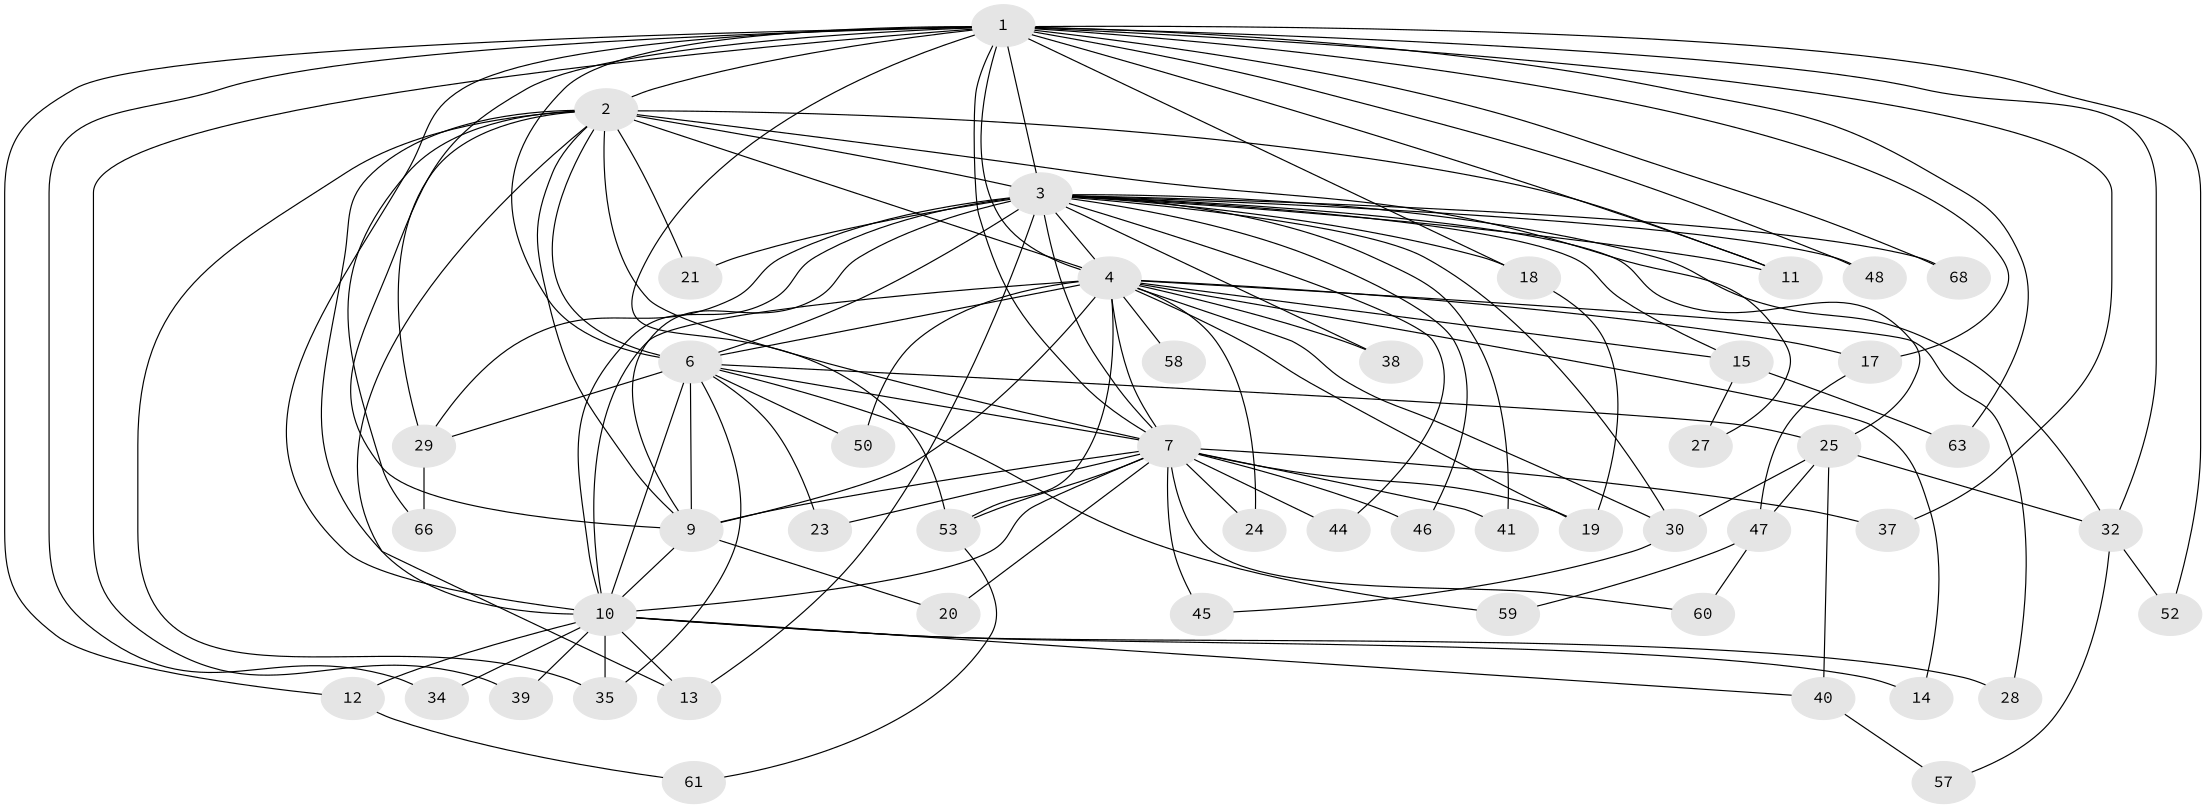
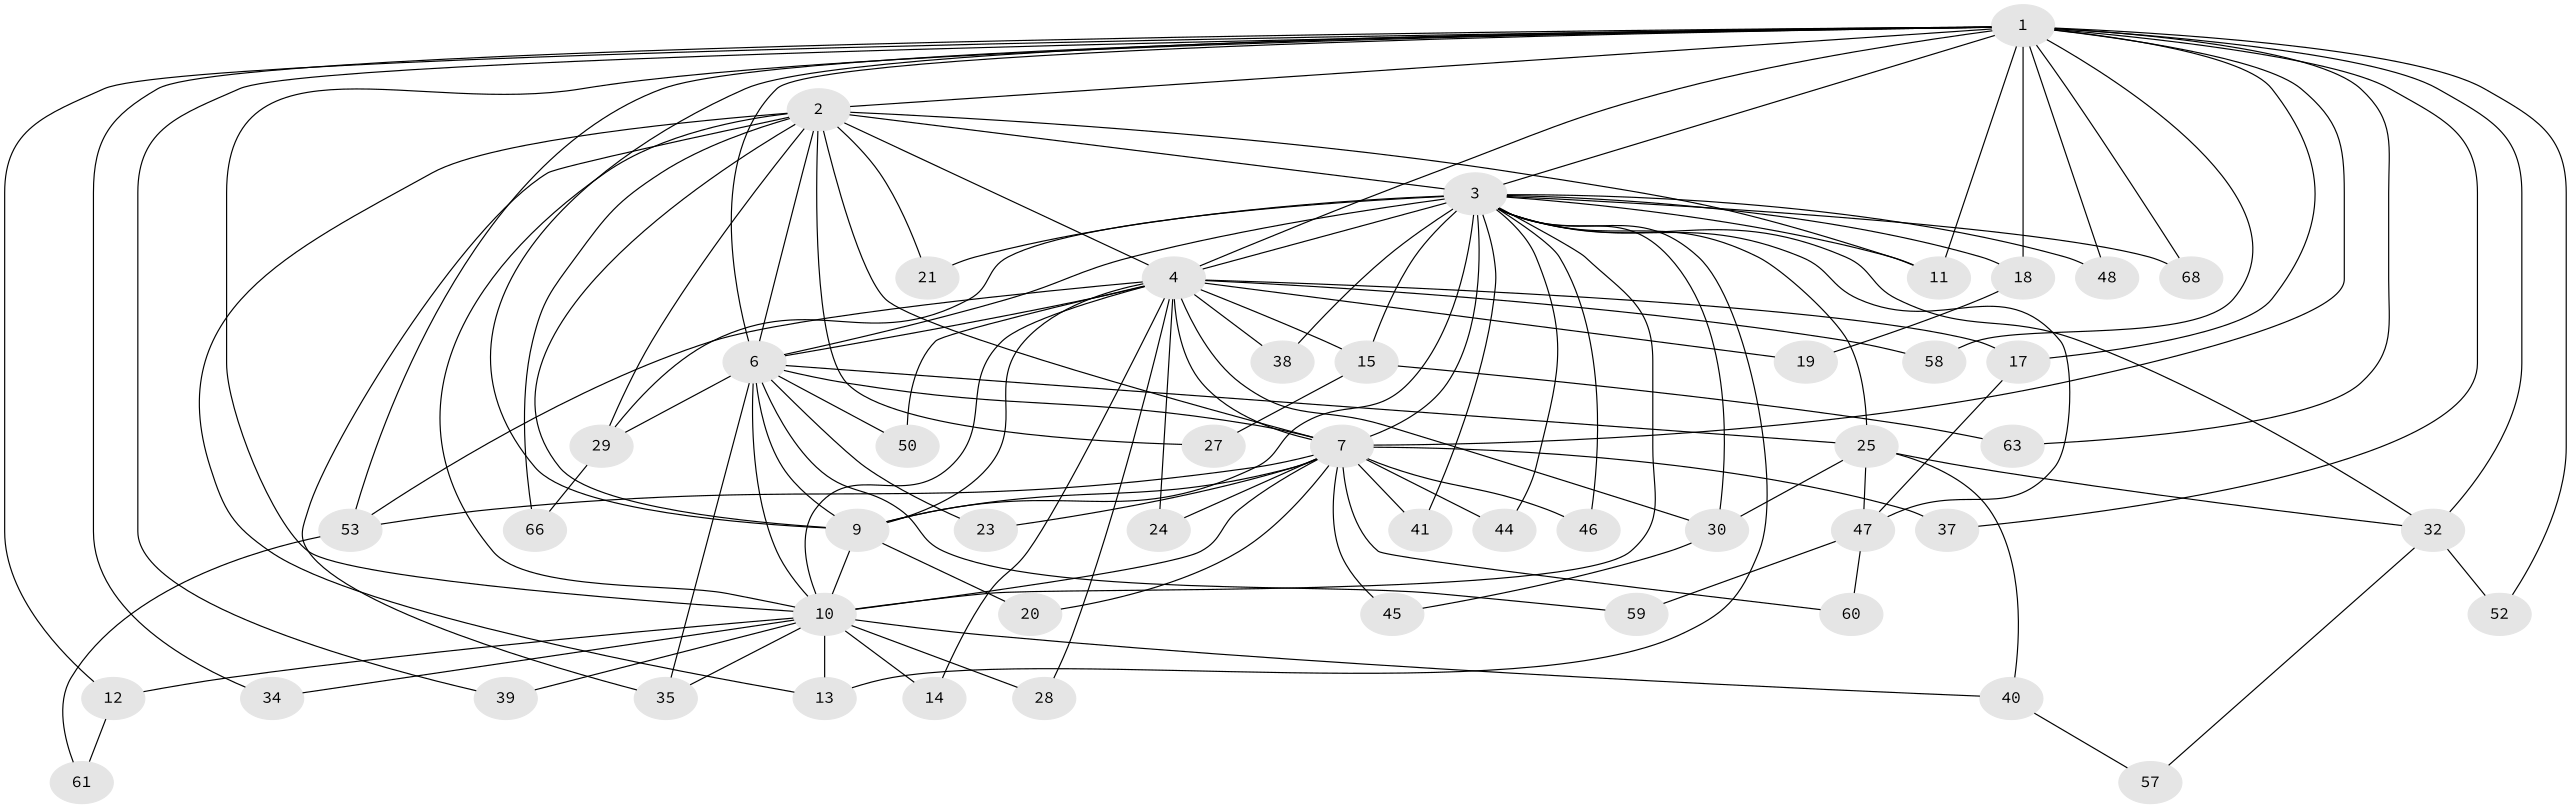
none -> (2250, 266)
none -> (1883, 307)
(1375, 480) -> none
